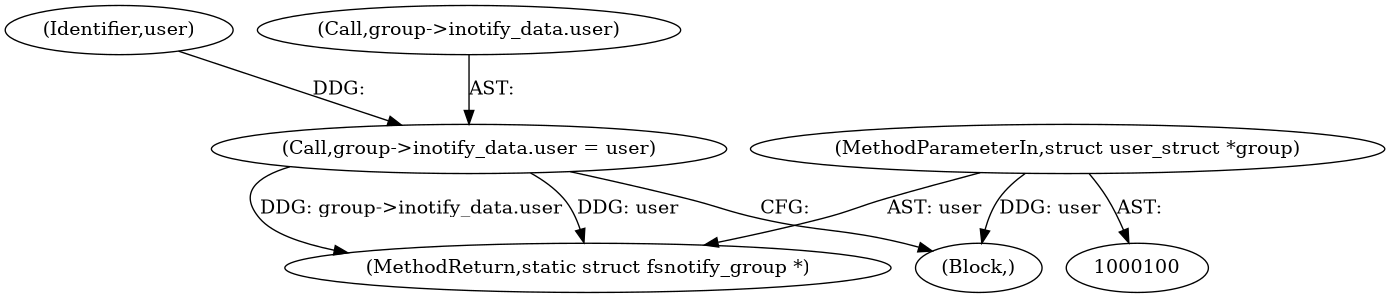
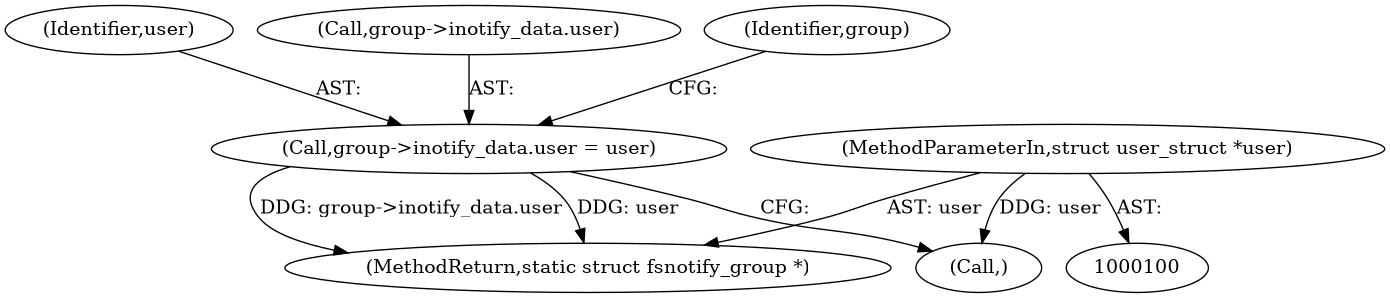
none -> (827, 30)
(342, 90) -> (342, 90)
(1068, 149) -> (1068, 149)
(979, 268) -> (979, 268)
